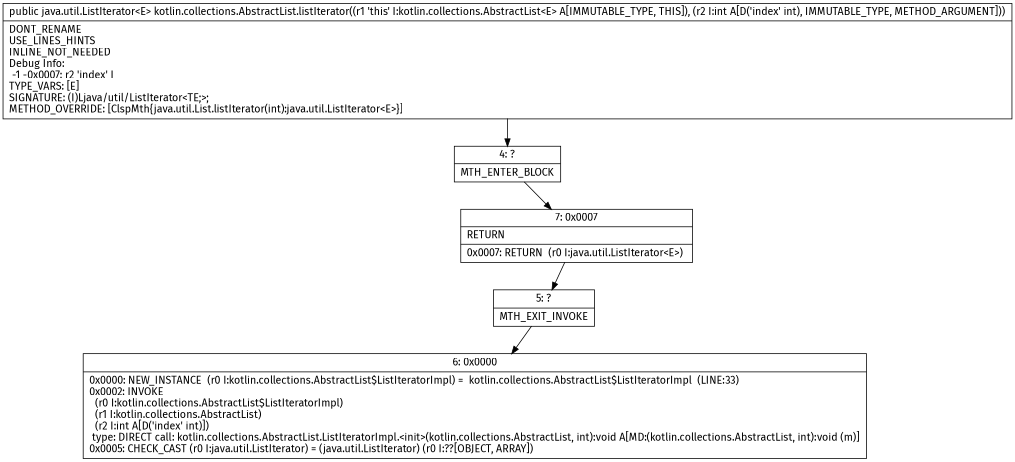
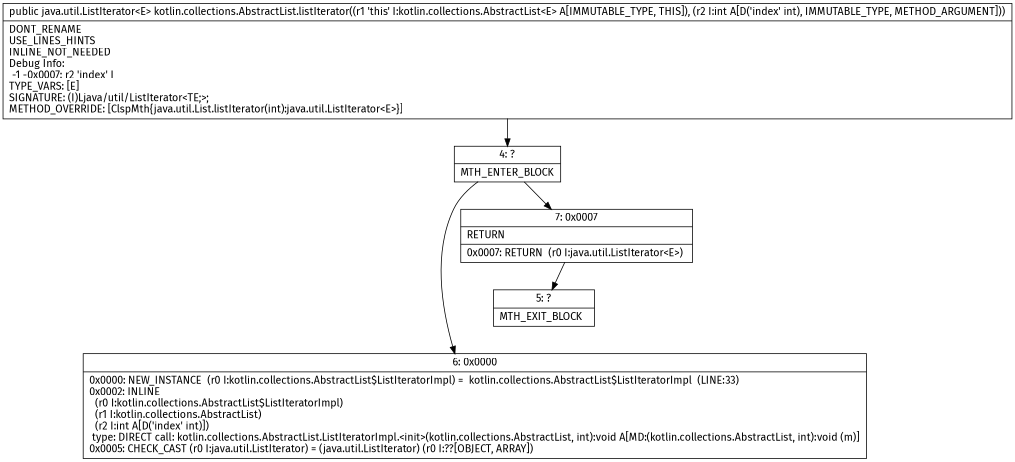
(544, 317) -> (541, 317)
(524, 337) -> (442, 259)
(130, 392) -> (128, 392)
